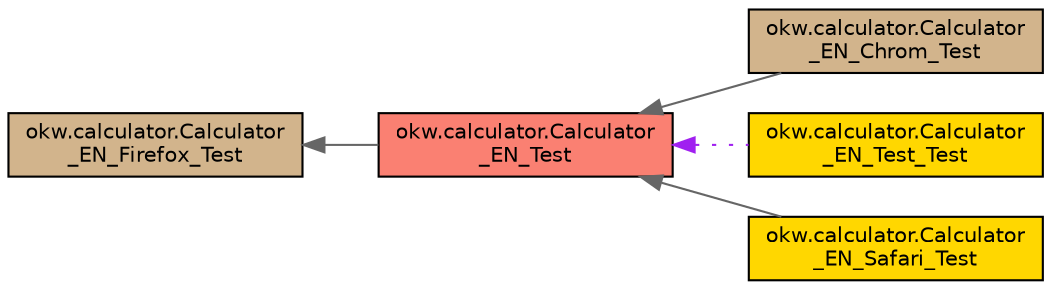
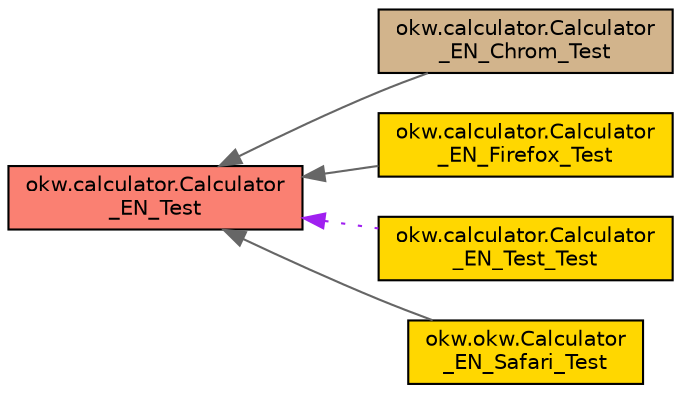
(155, 145) -> (526, 145)
(352, 145) -> (351, 170)
(896, 249) -> (526, 352)
